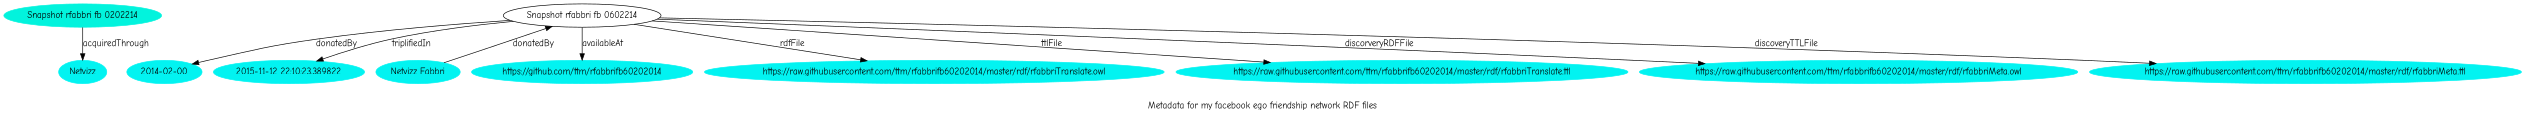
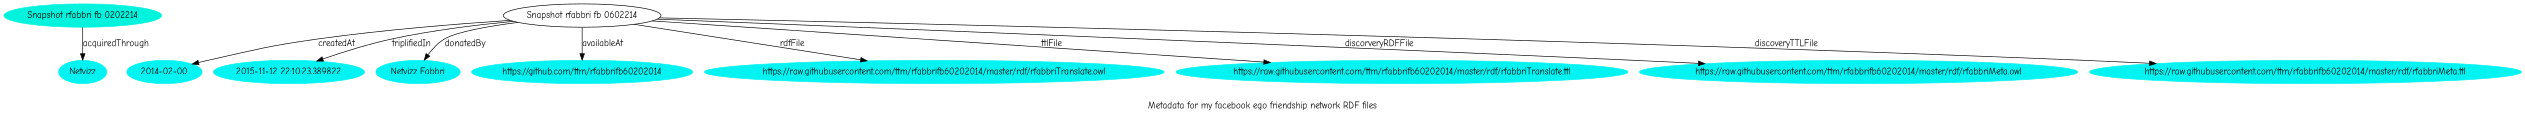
(337, 44) -> (337, 44)
(495, 46) -> (469, 31)
